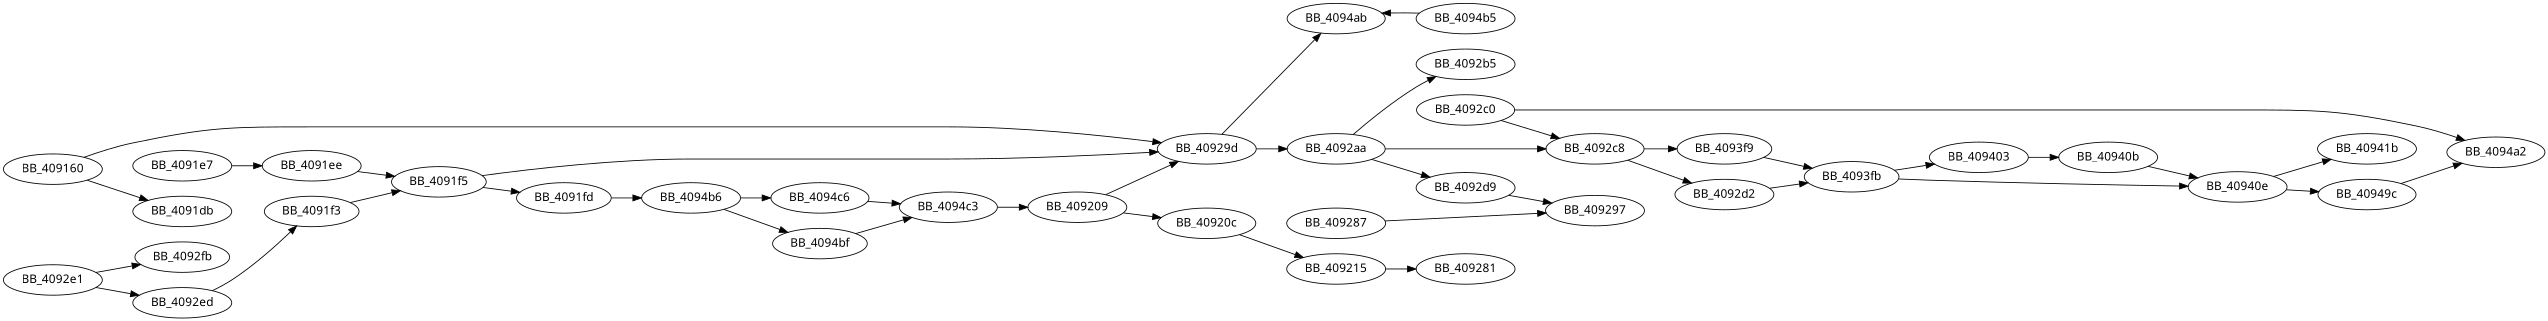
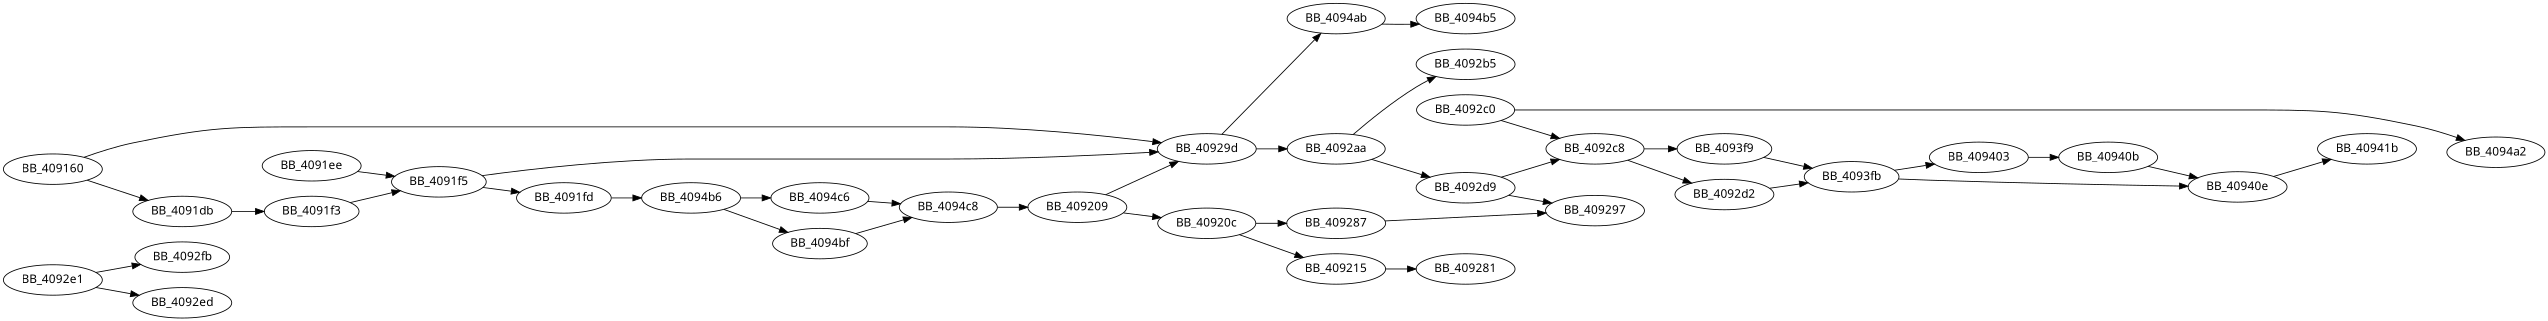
(1405, 13) -> (1396, 24)
(1461, 149) -> (1526, 170)
(182, 166) -> none
(2367, 195) -> none
(948, 207) -> (948, 207)
none -> (1267, 223)
(254, 264) -> (244, 211)
